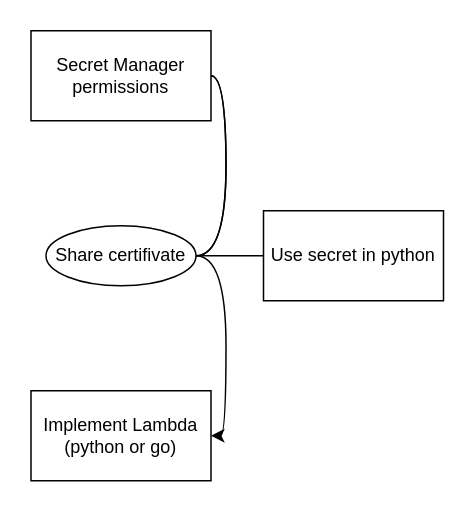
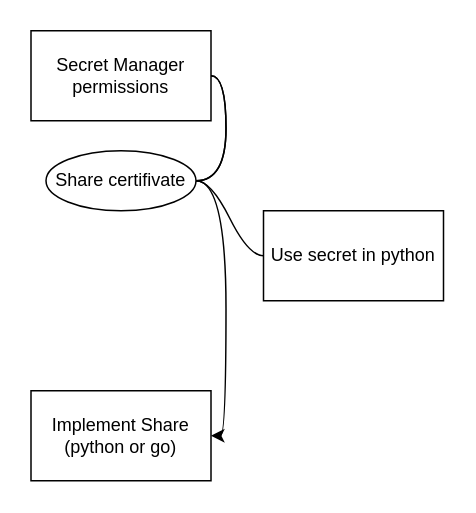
(121, 256) -> (121, 181)
(121, 436) -> (121, 436)
